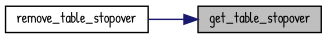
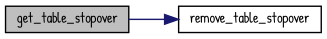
(166, 19) -> (147, 19)
